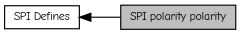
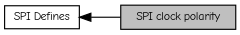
(178, 17) -> (178, 17)
